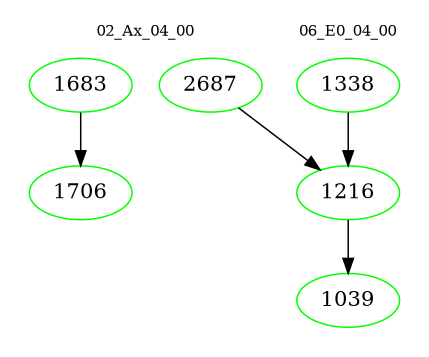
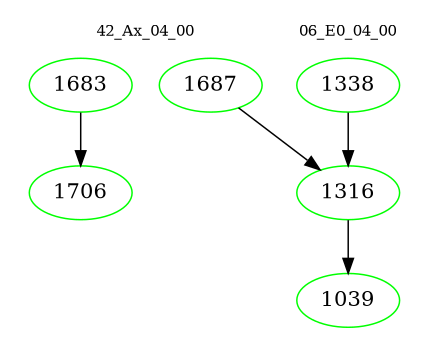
(146, 32) -> (146, 32)
(211, 85) -> (211, 85)
(348, 193) -> (348, 193)
